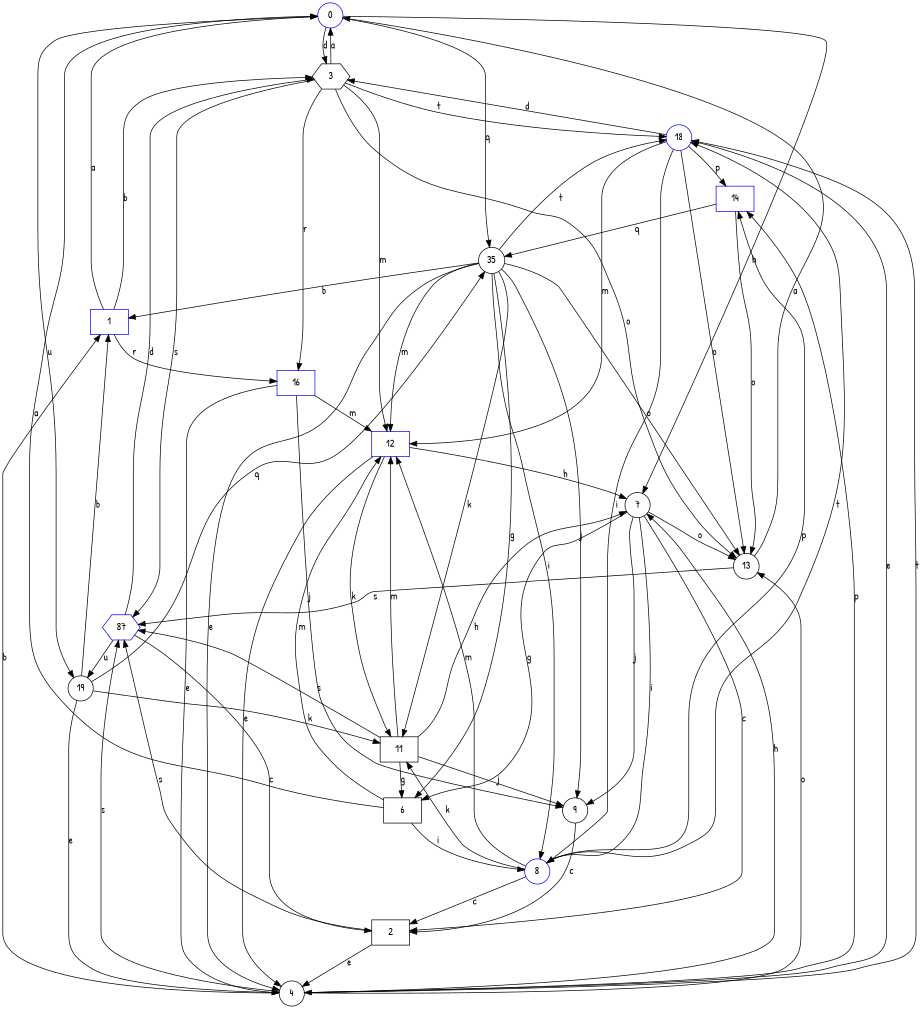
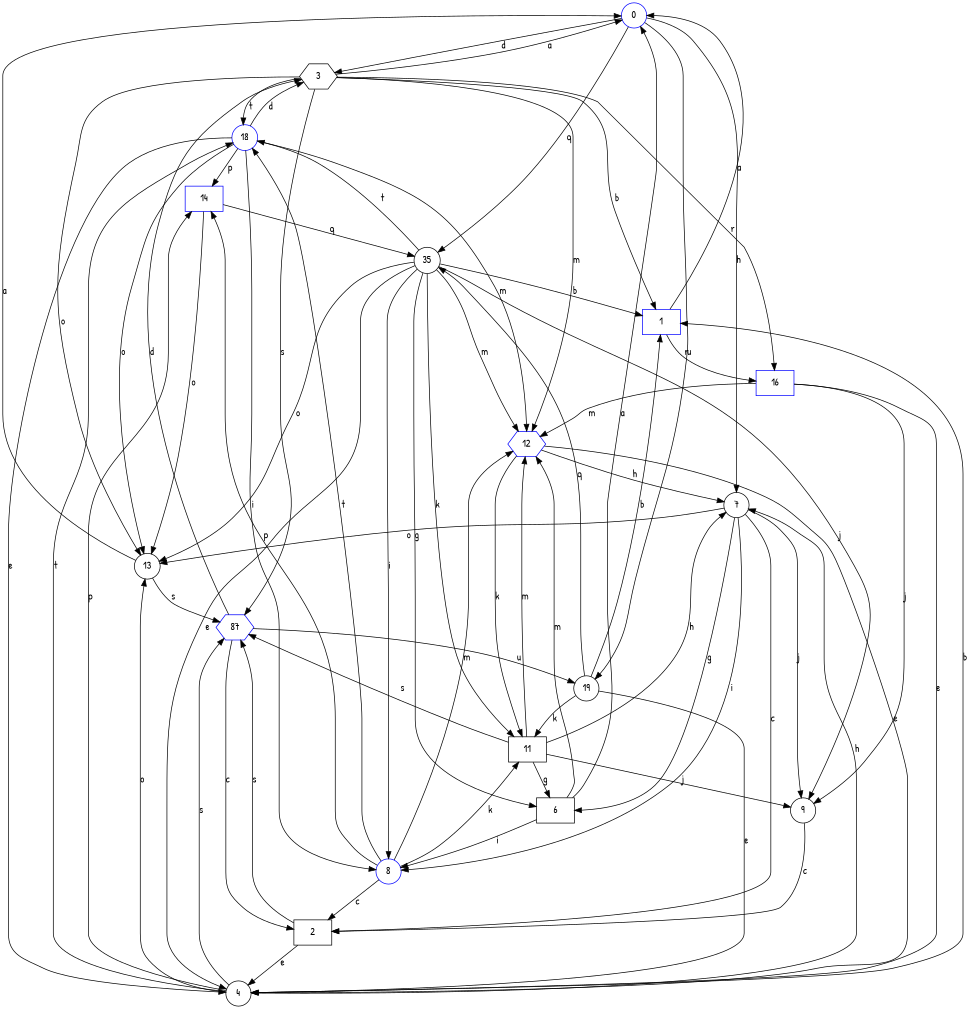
(126, 119) -> (579, 100)
(391, 444) -> (527, 444)
